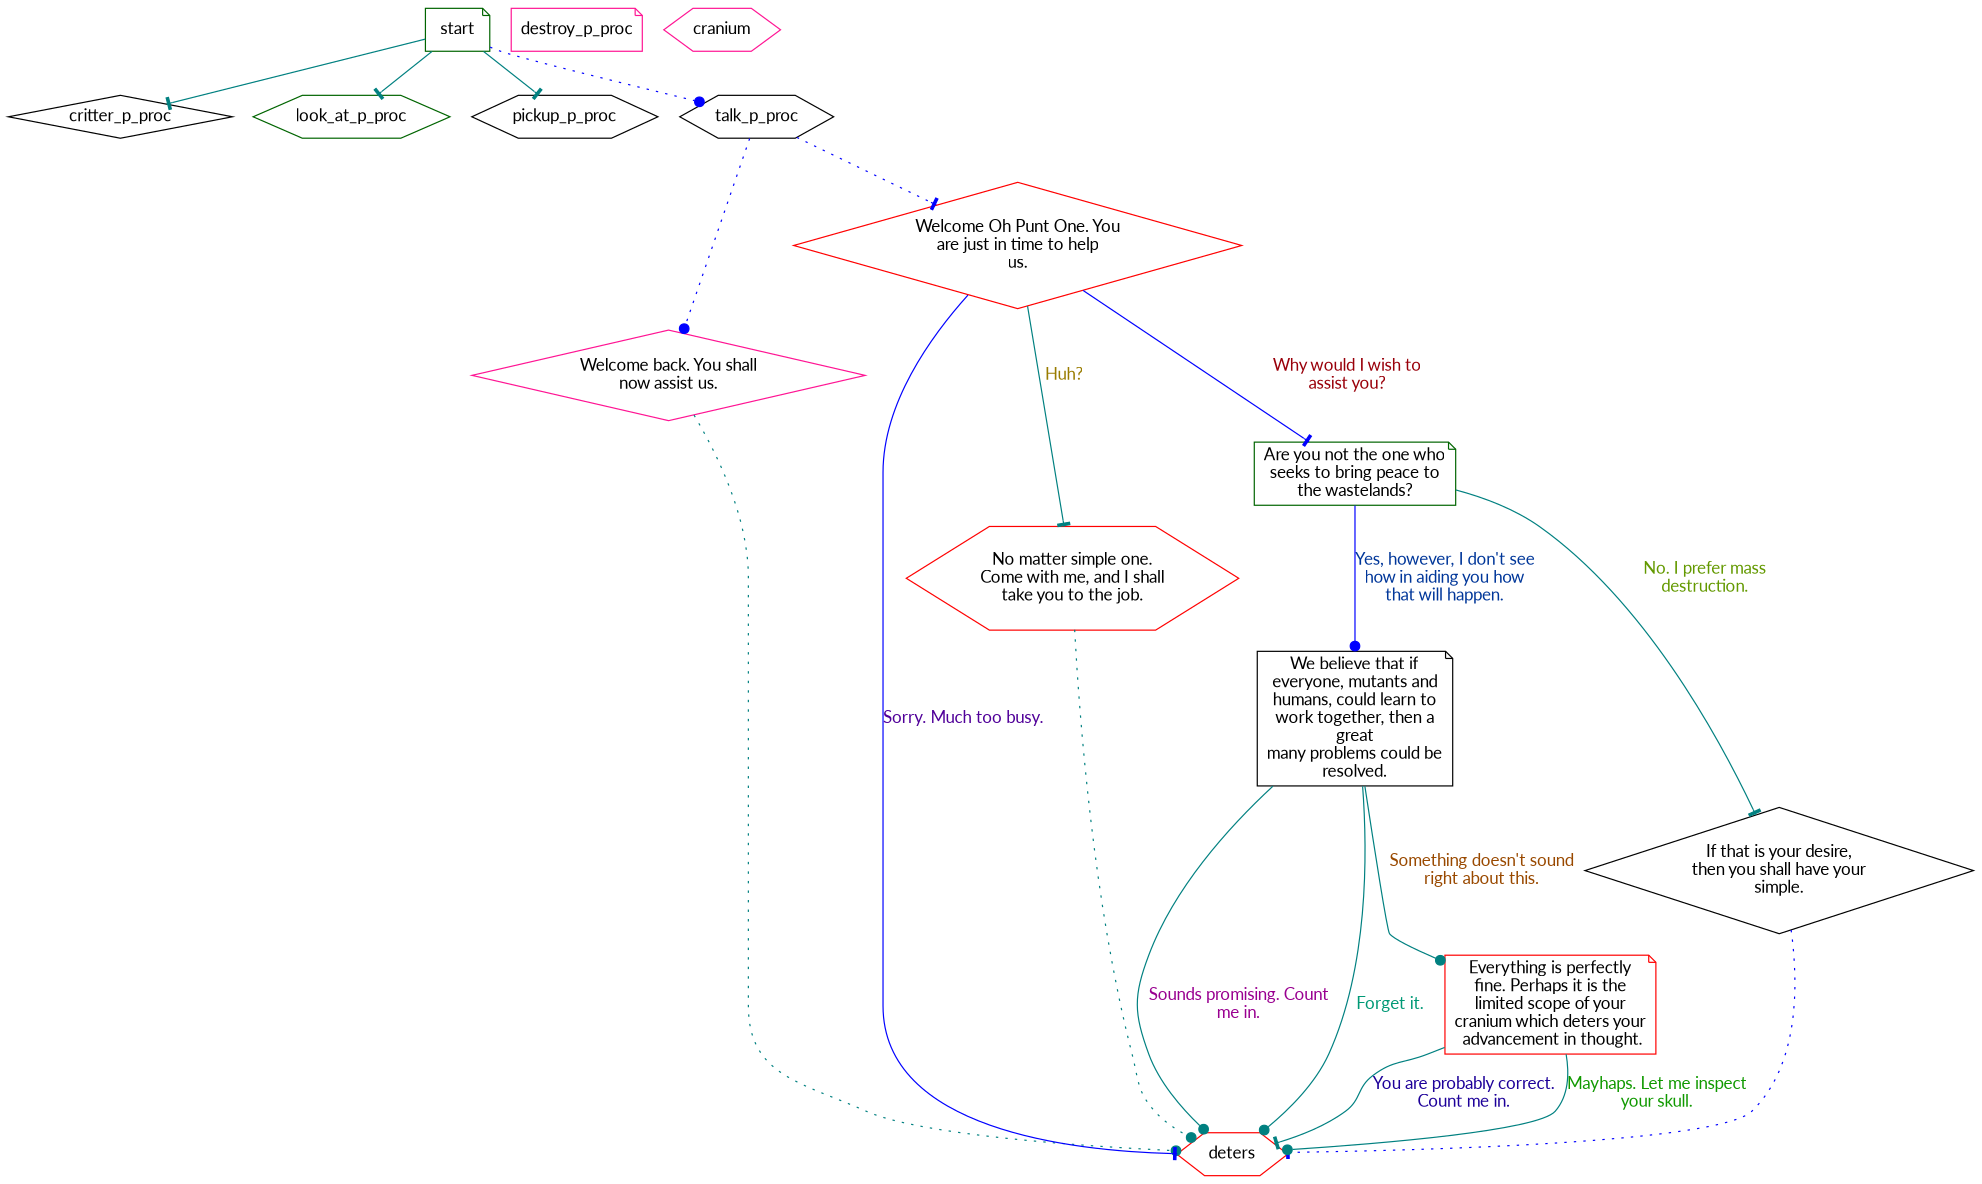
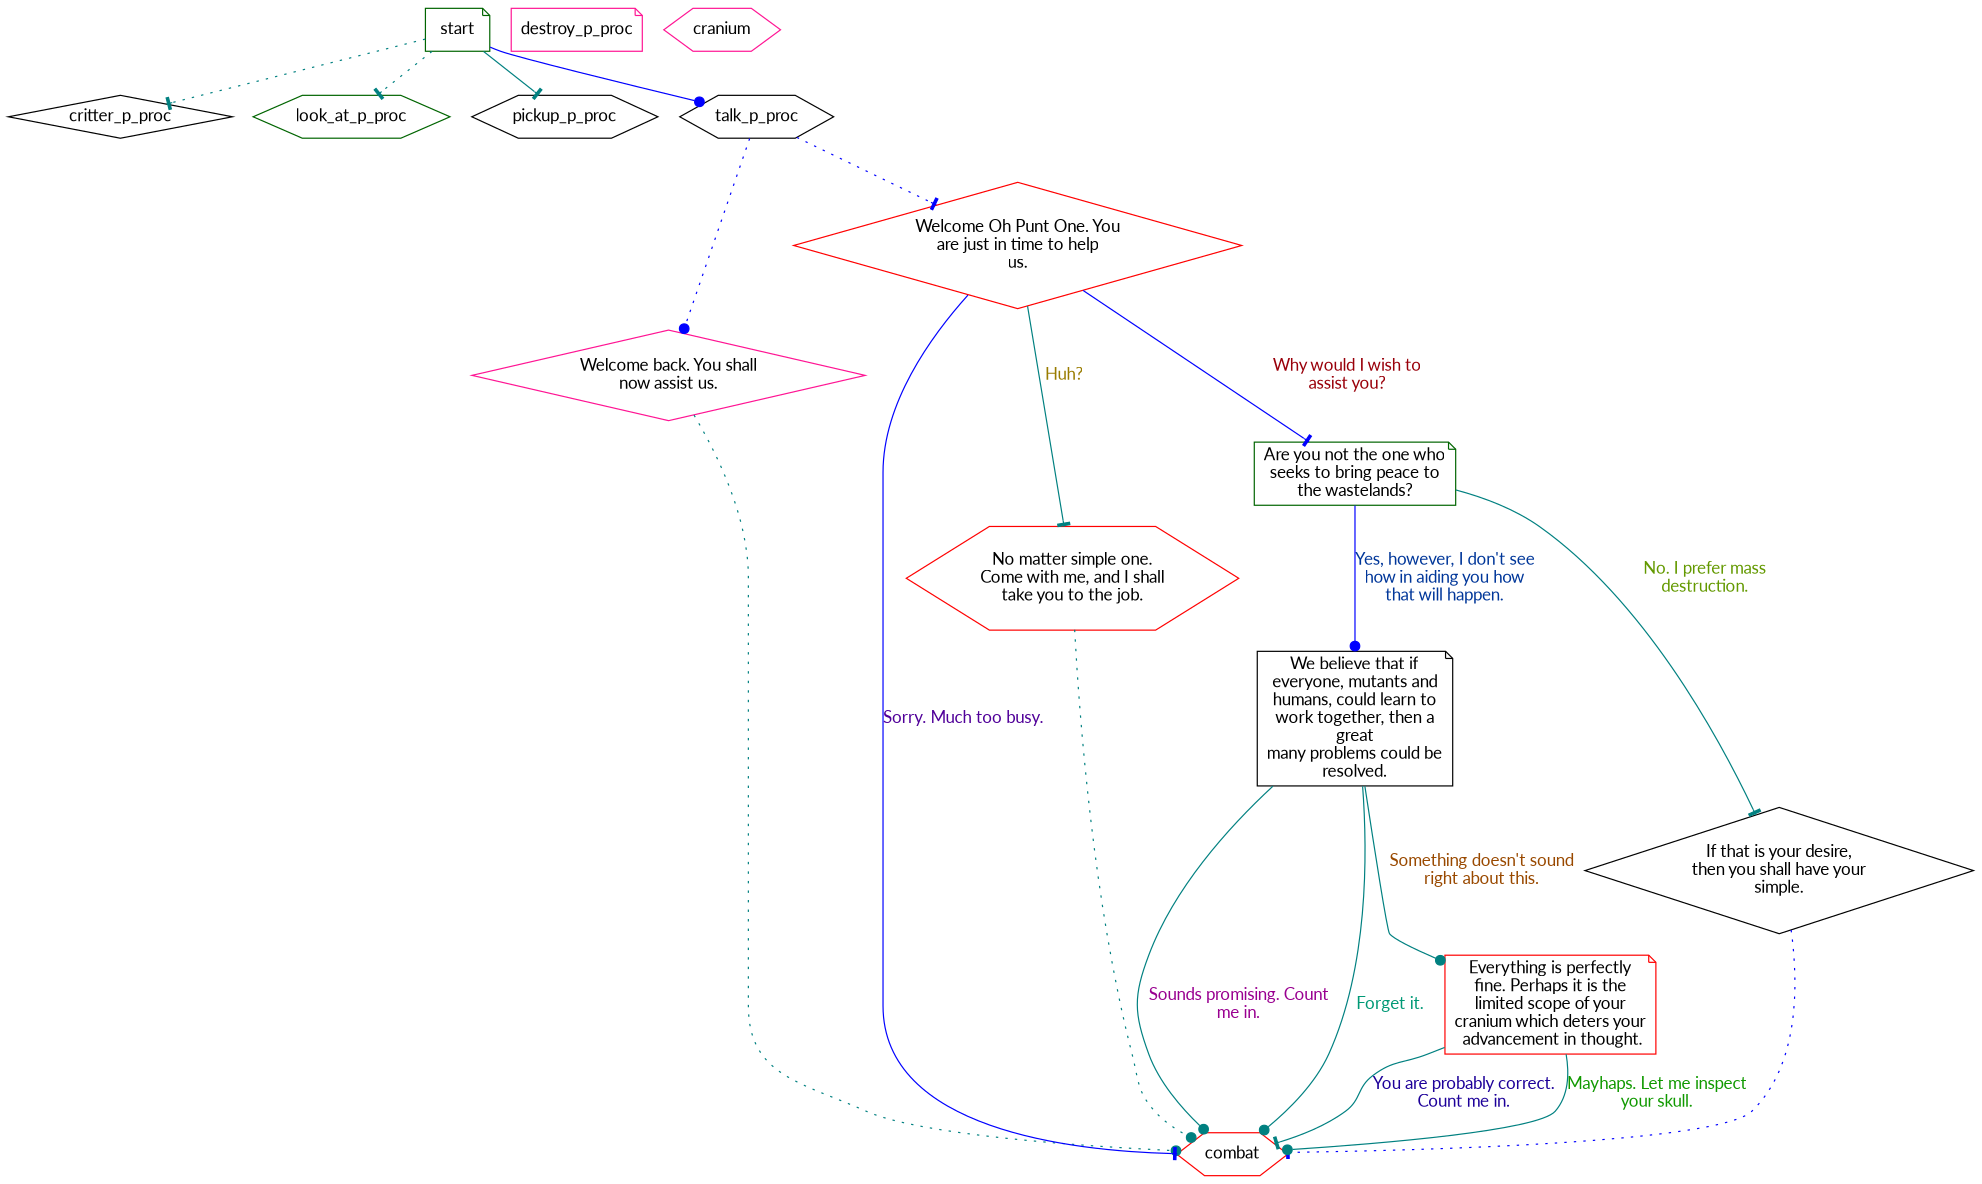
(299, 71) -> (299, 71)
(407, 71) -> (407, 71)
(592, 75) -> (592, 75)
(1232, 1154) -> (1232, 1154)
